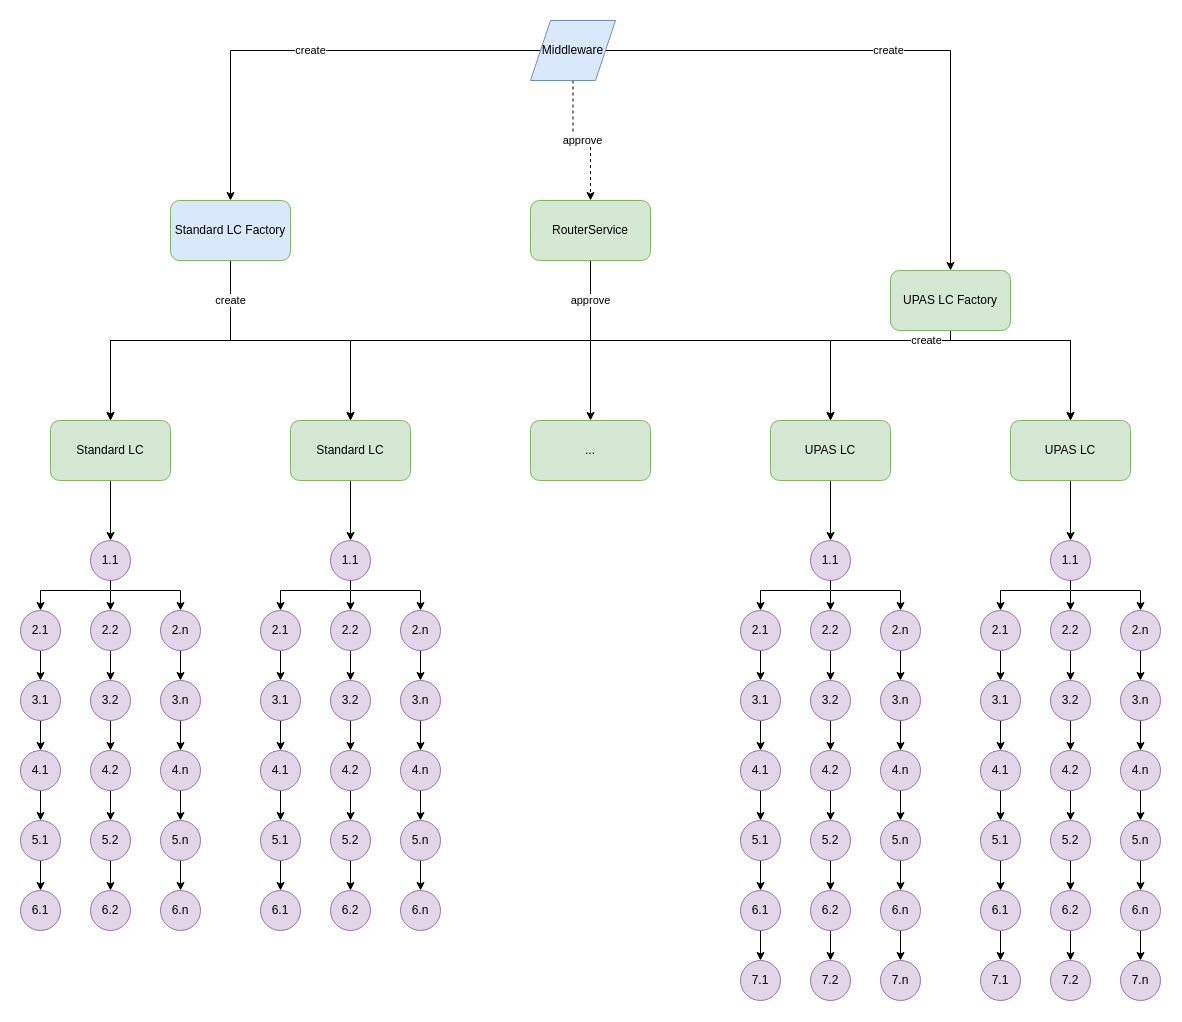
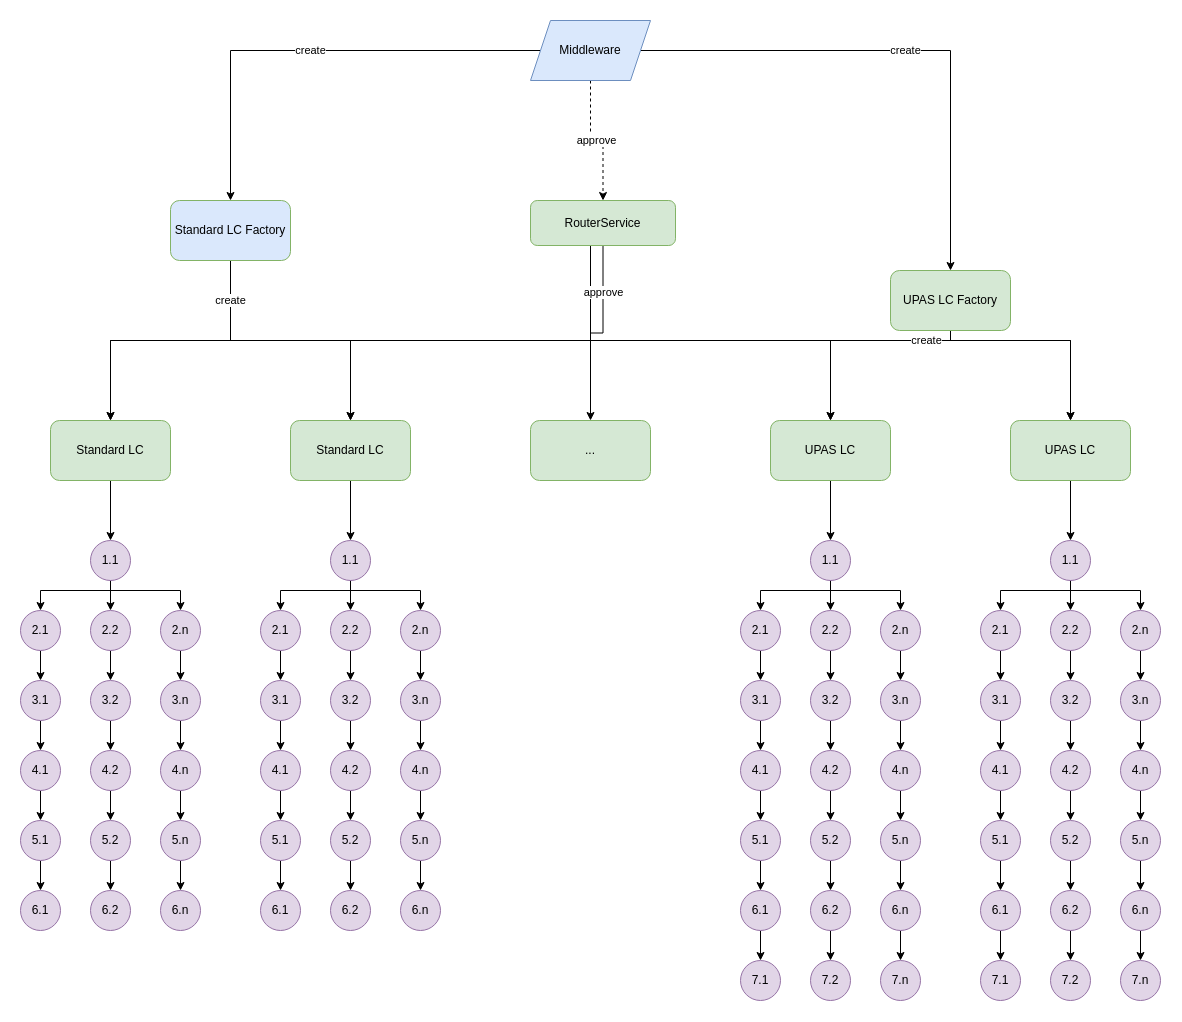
(573, 51) -> (591, 51)
(591, 231) -> (603, 223)
